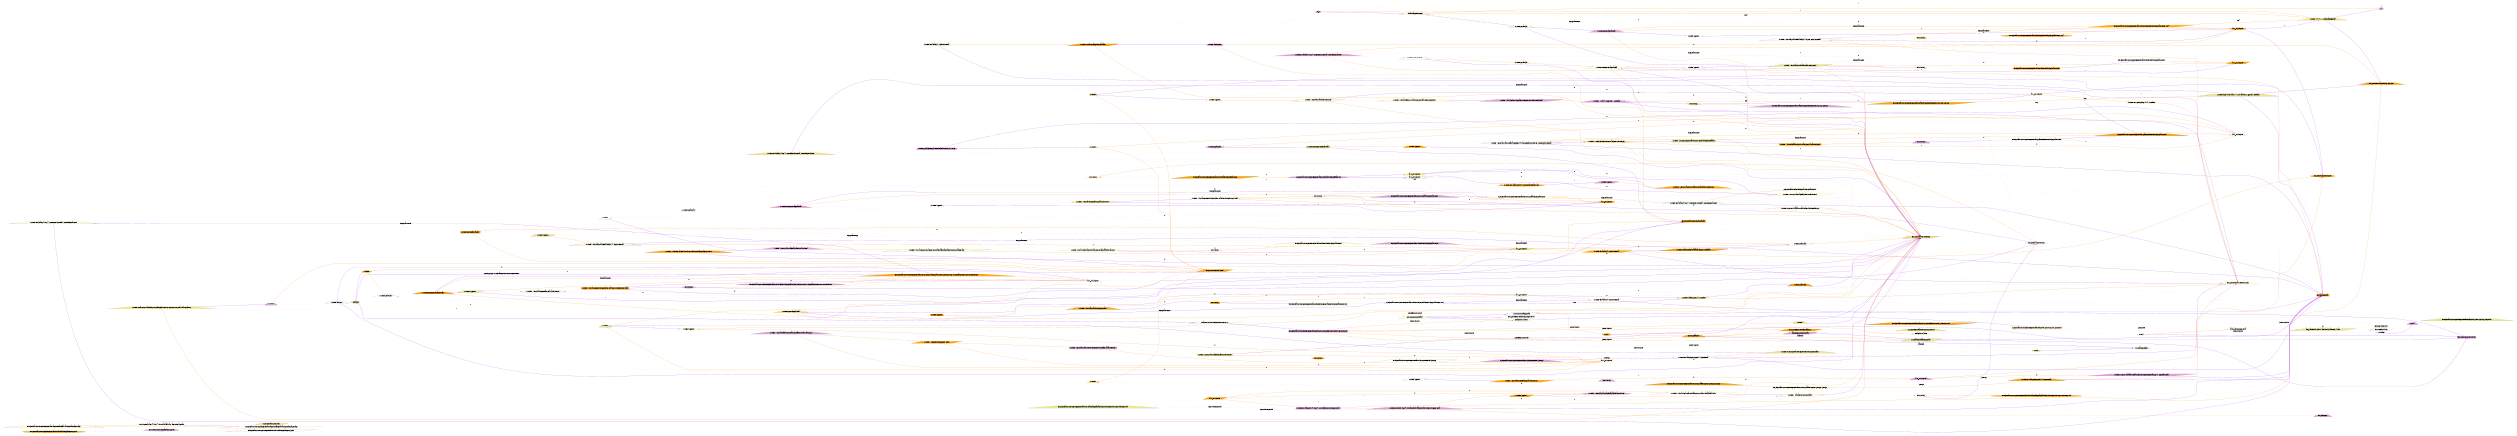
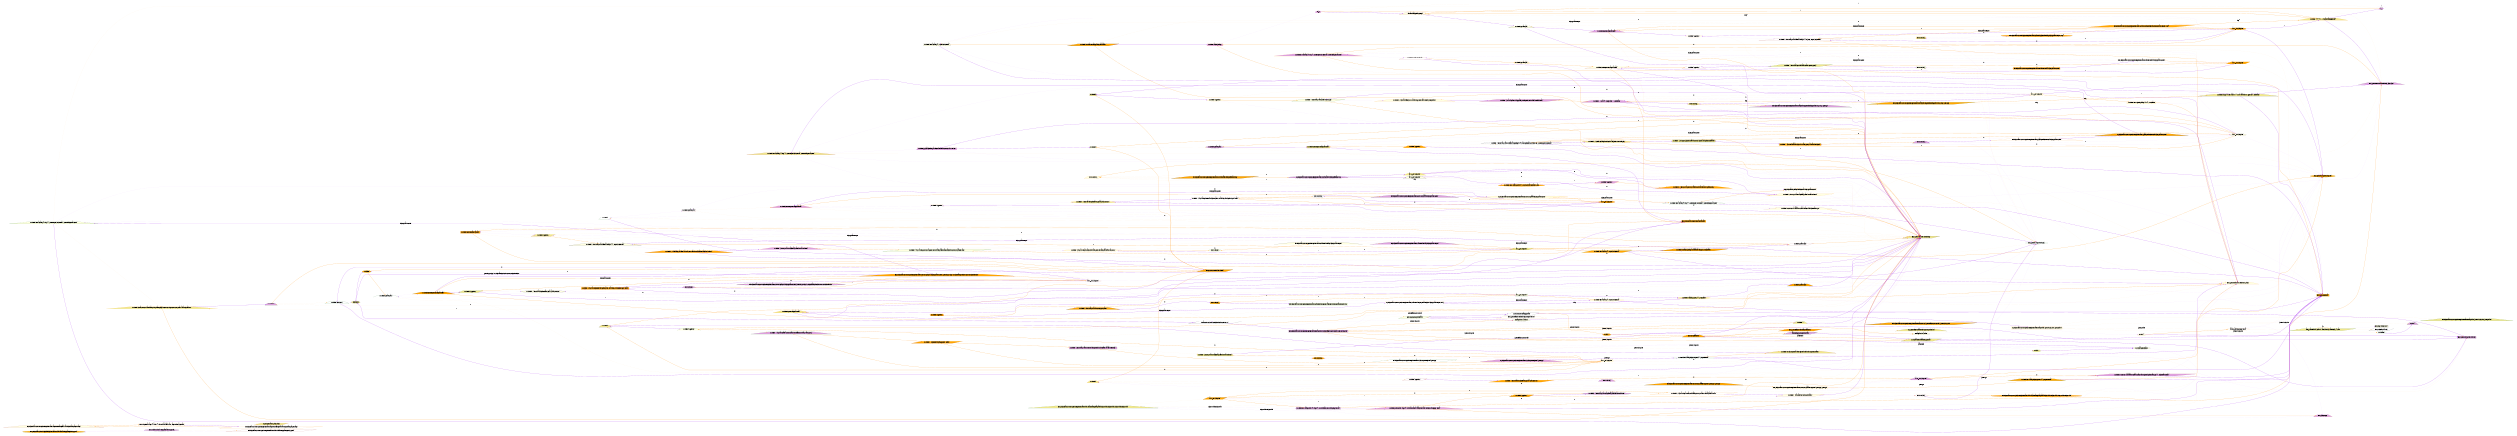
(2381, 84) -> (2381, 84)
